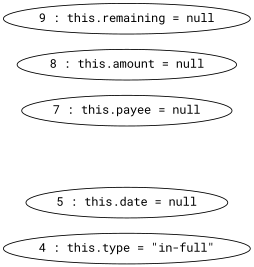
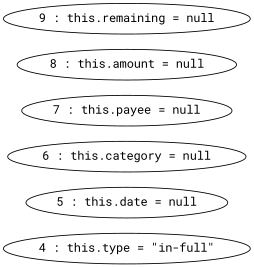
none -> (127, 157)
